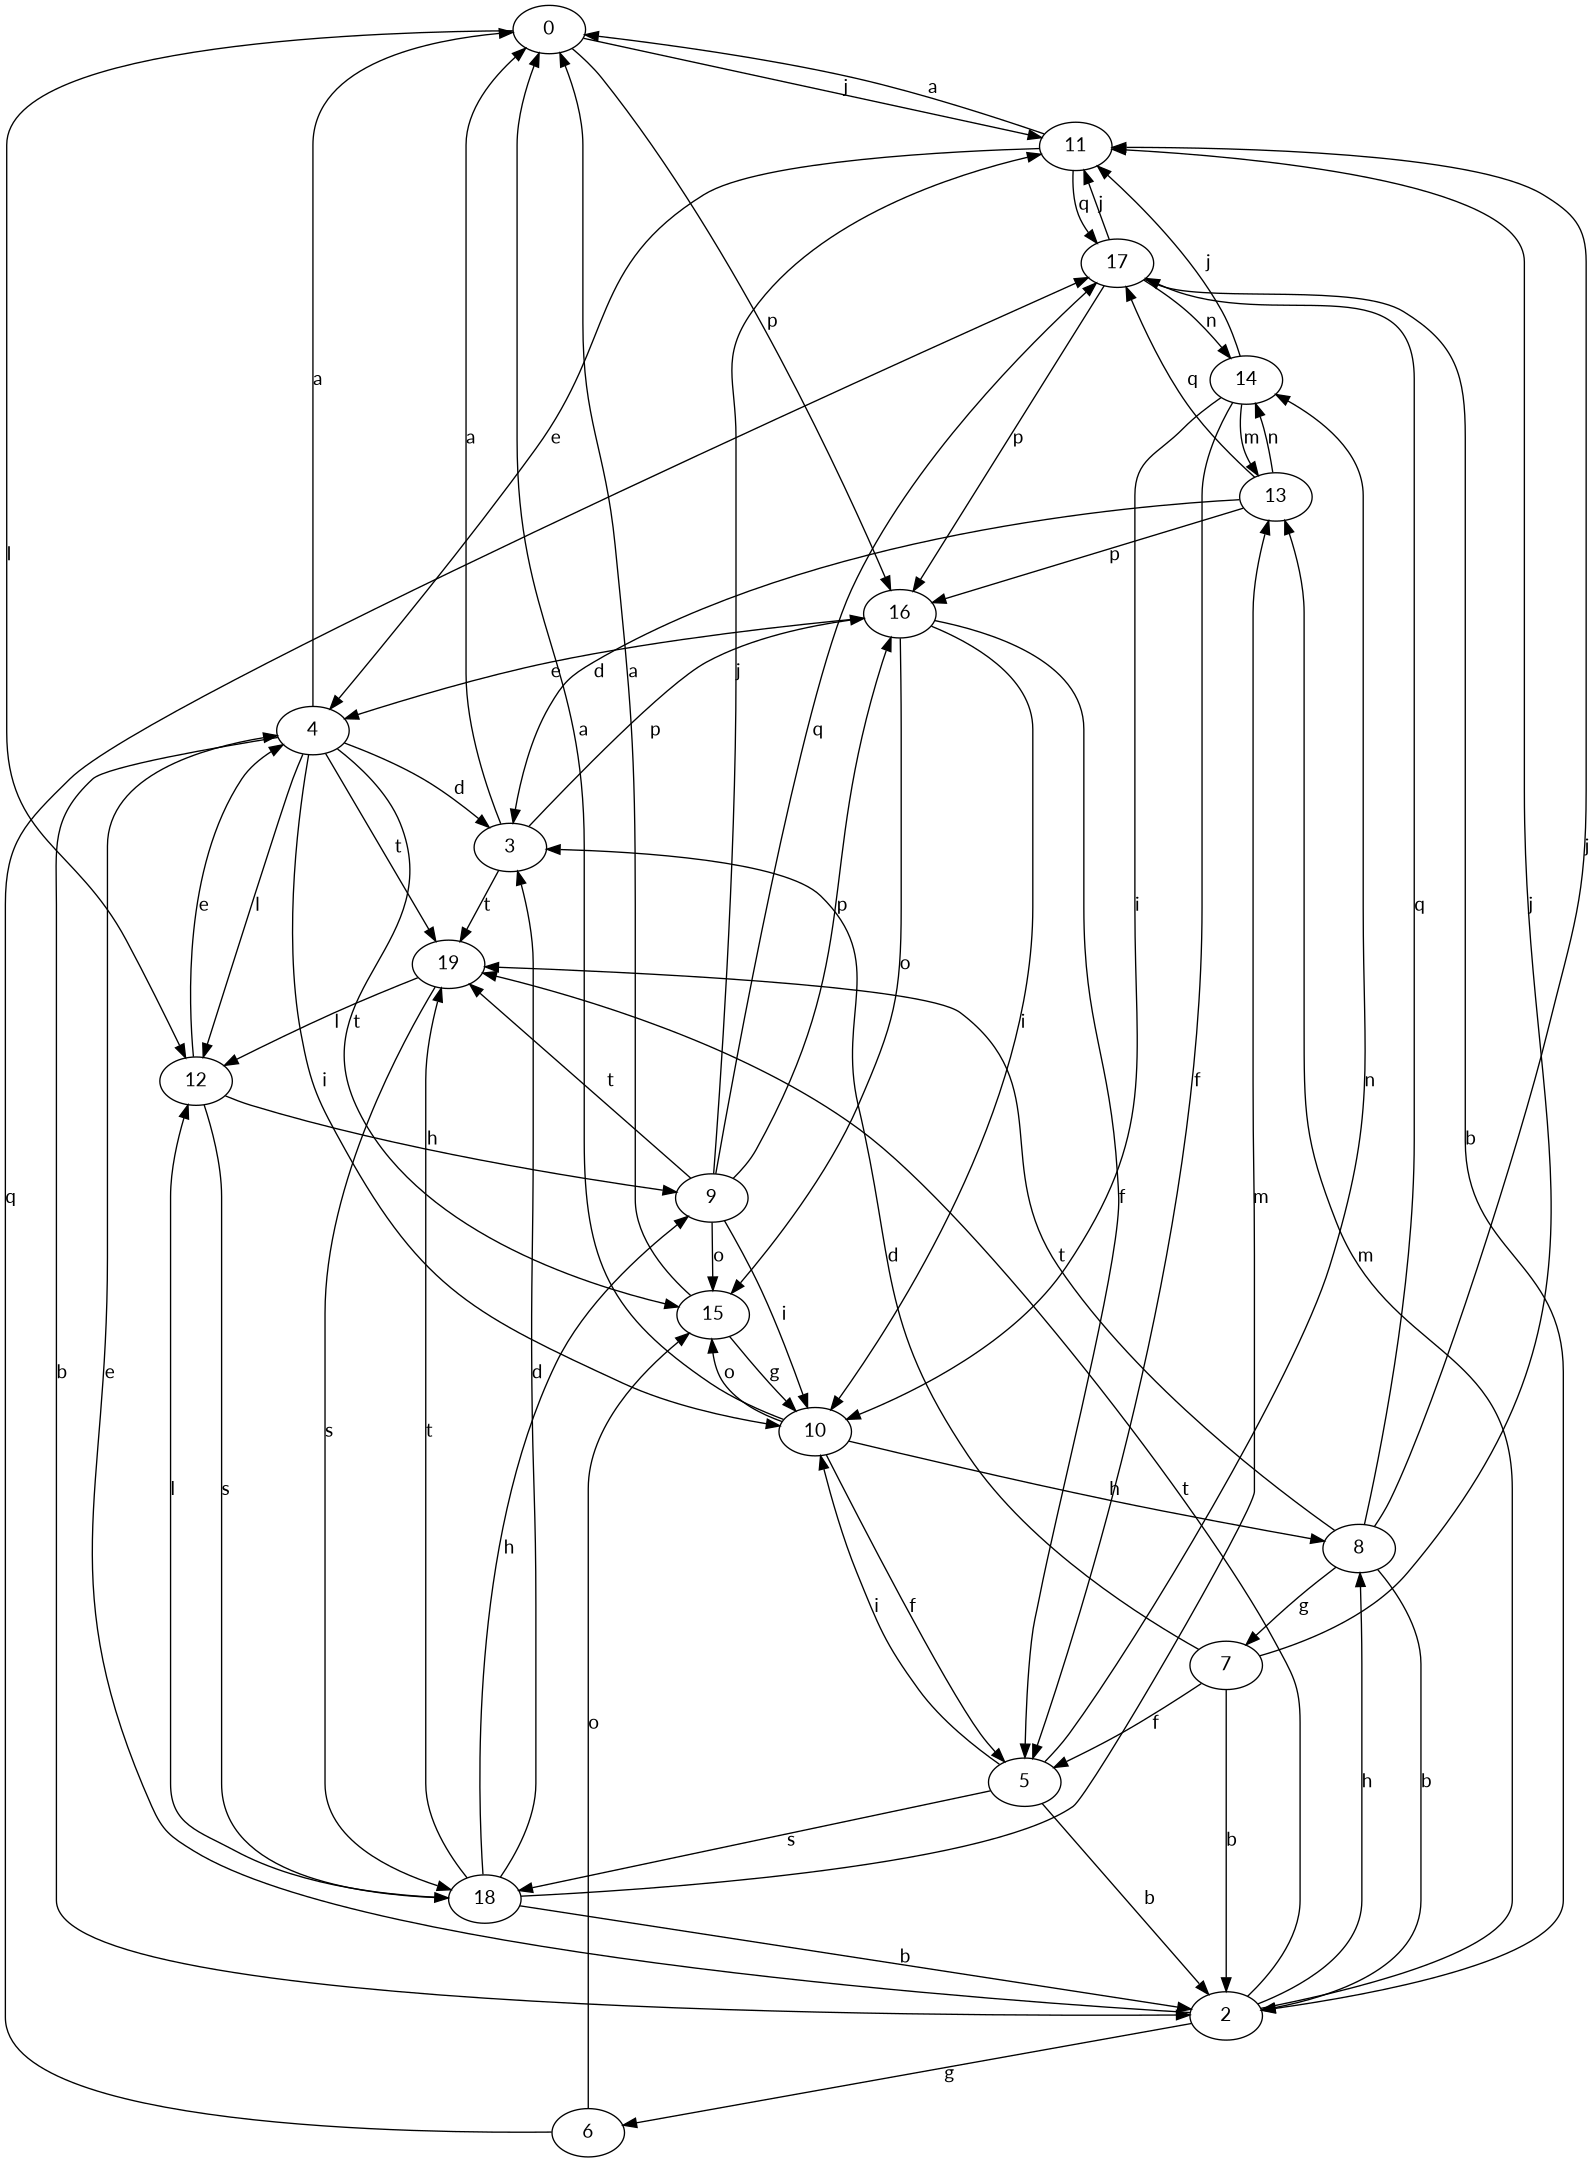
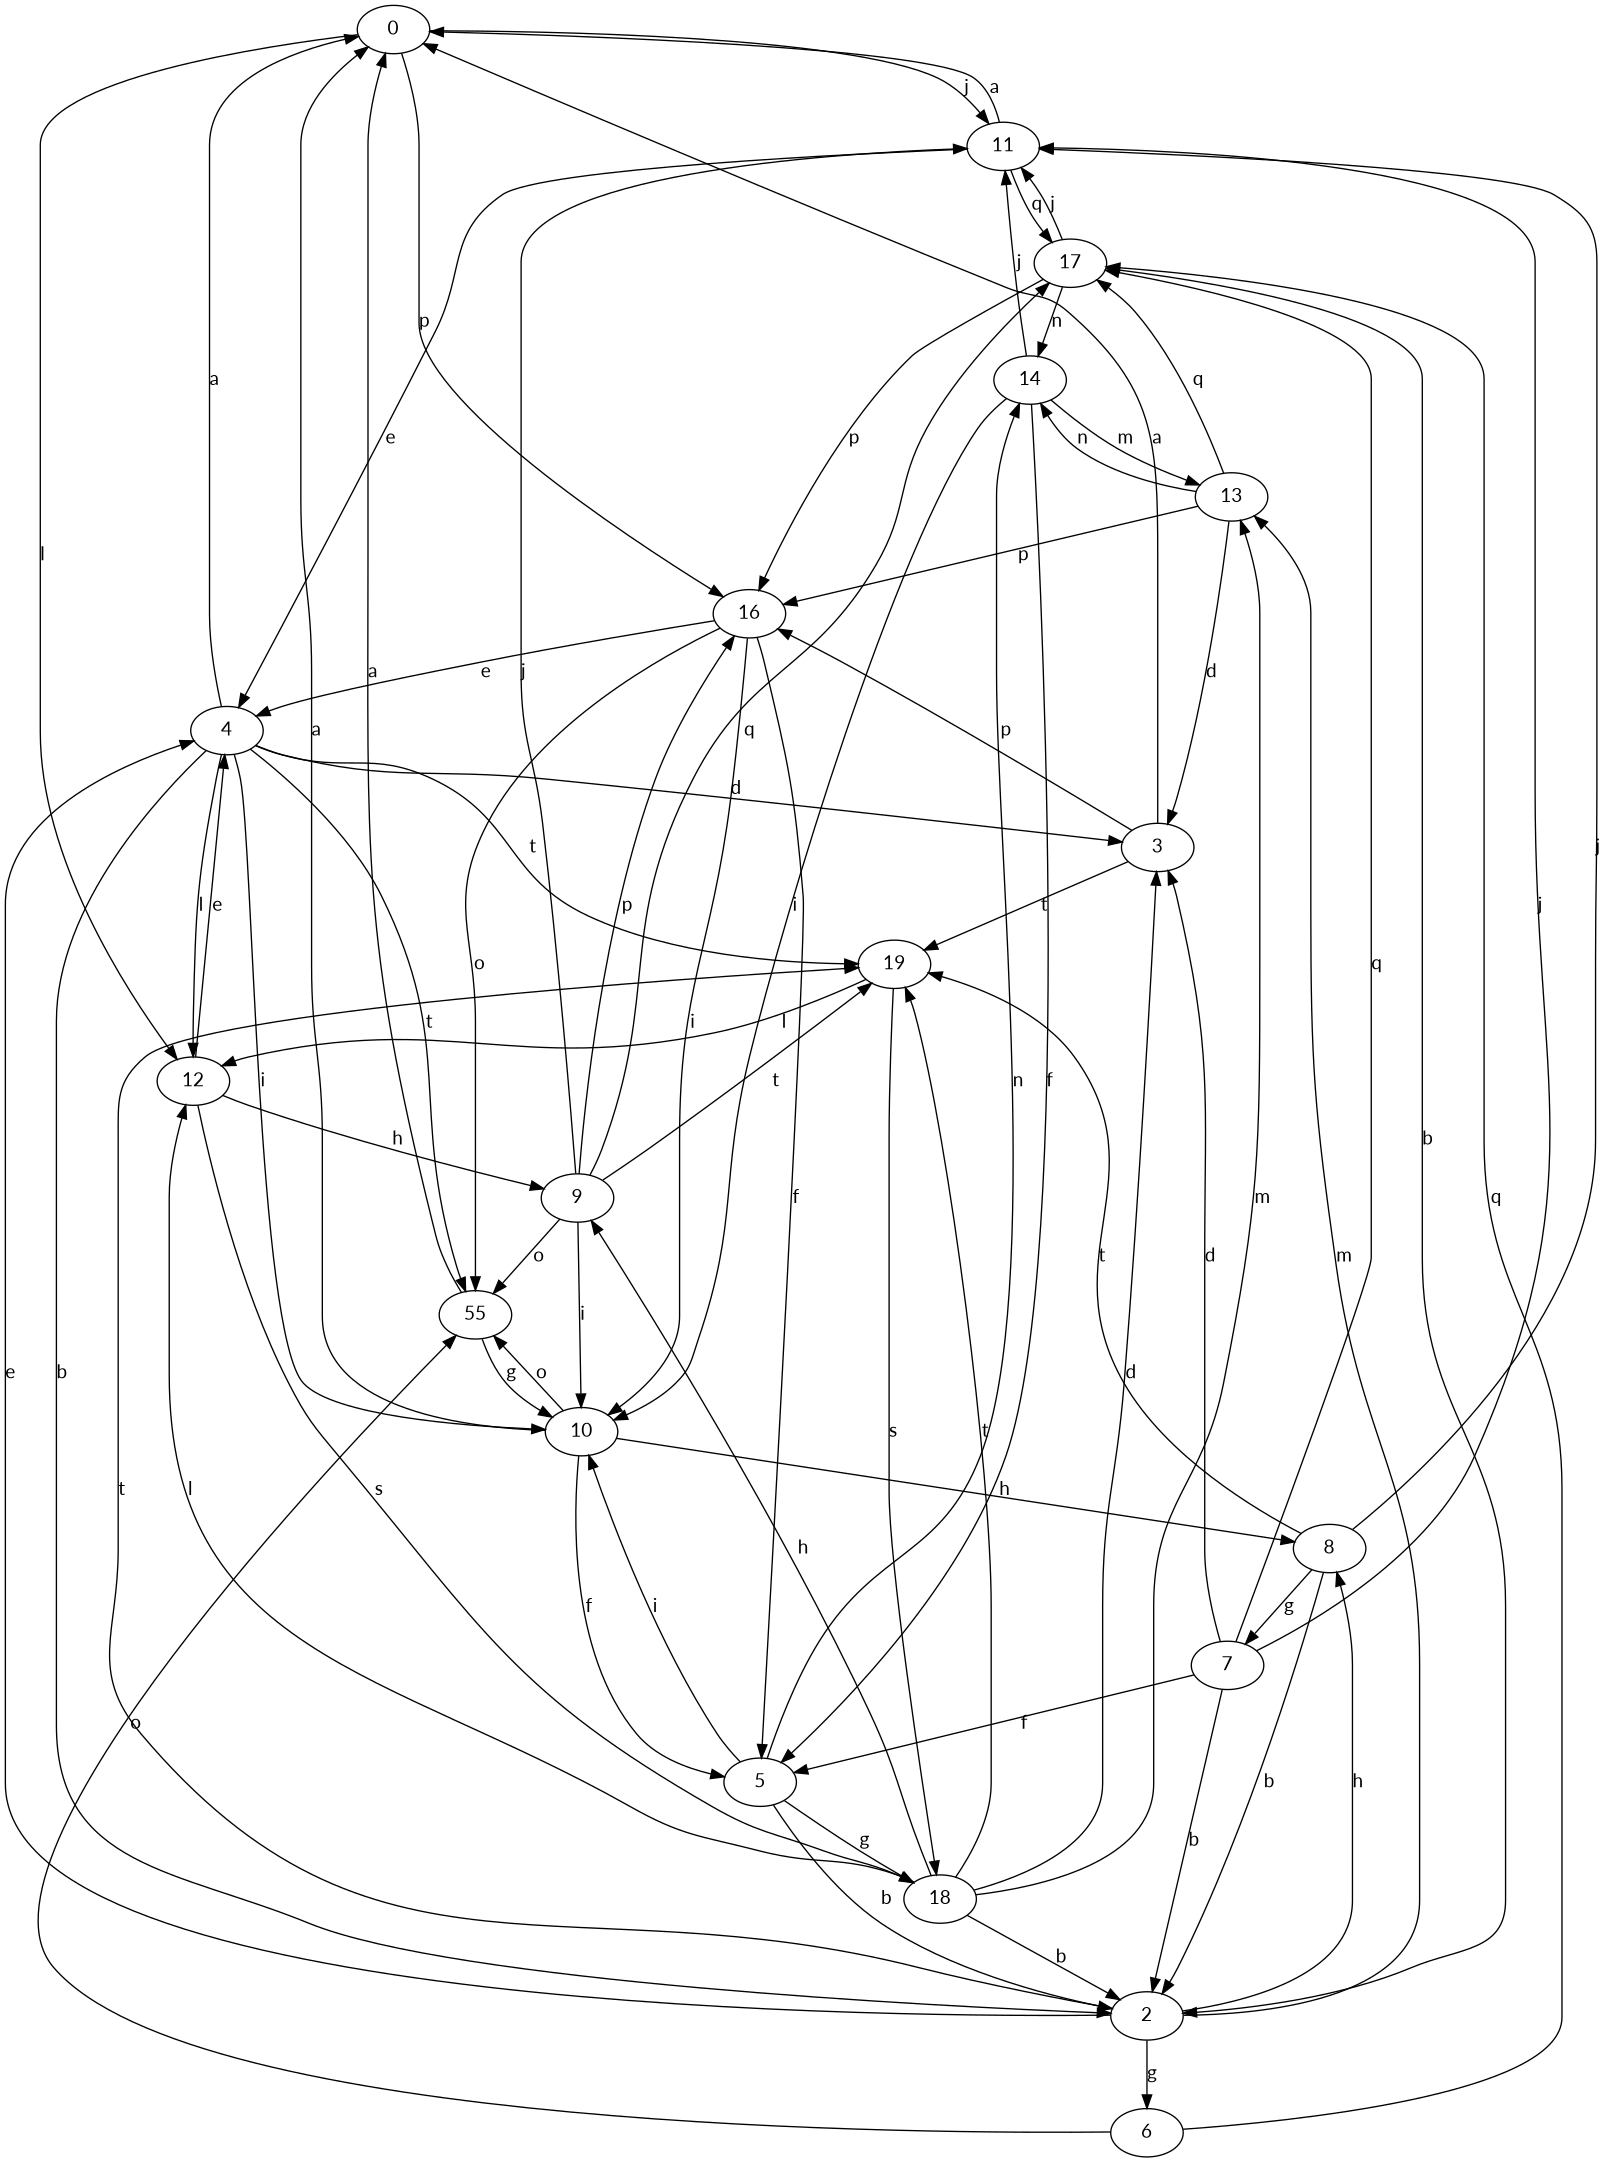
(1414, 803) -> (1371, 880)
(713, 1315) -> (475, 1315)
(792, 1841) -> (865, 1841)
